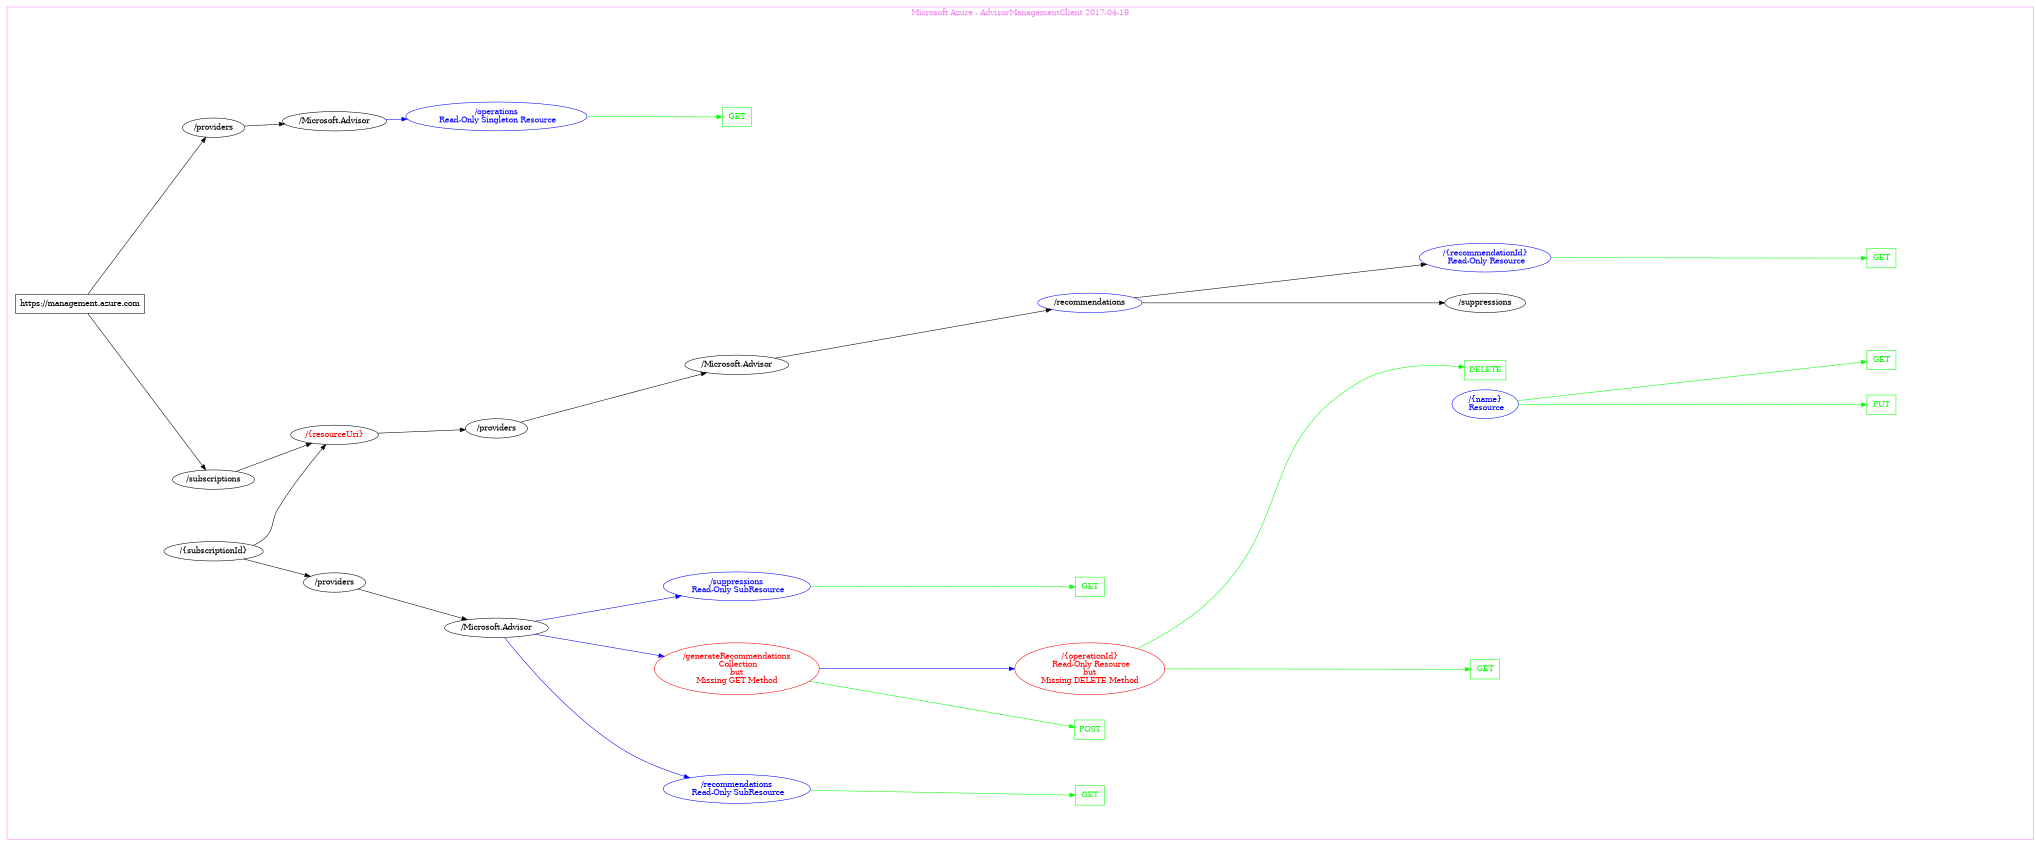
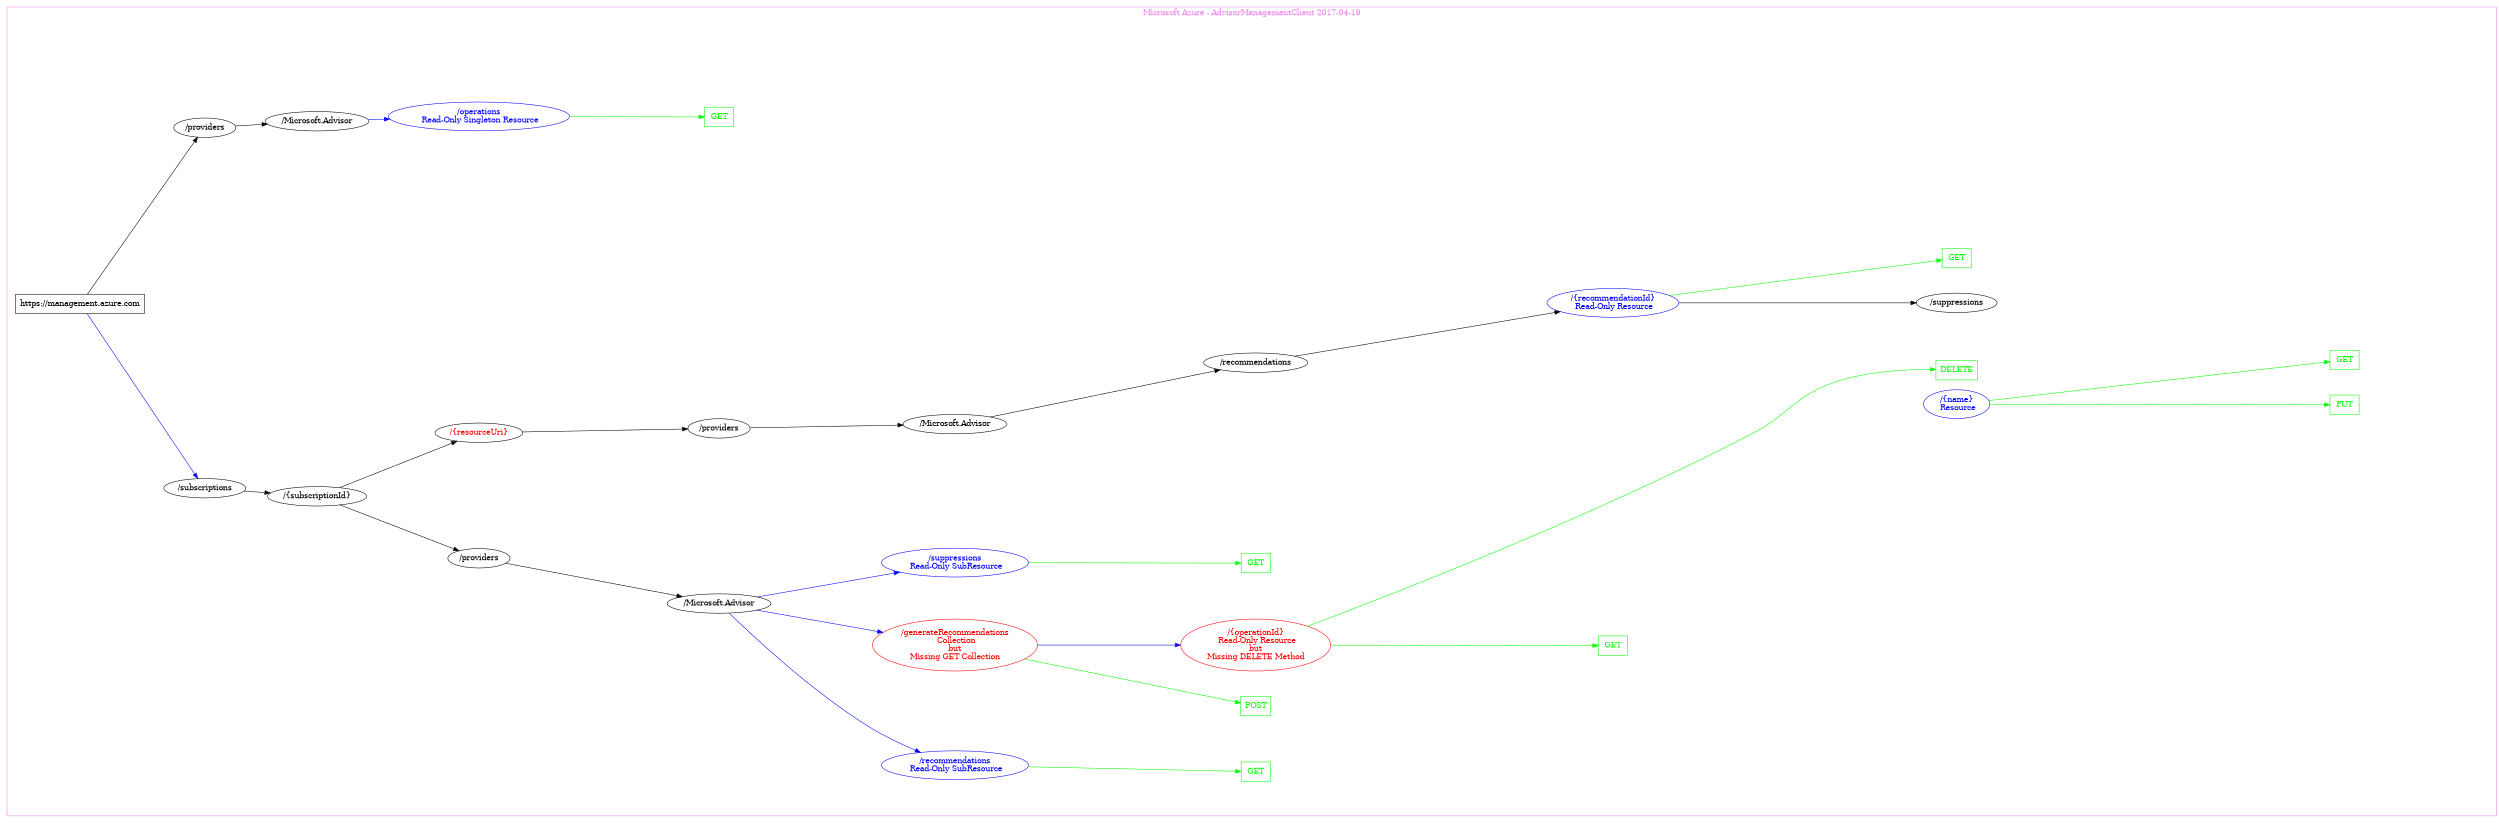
(1090, 303) -> (1256, 363)
(1291, 303) -> (1795, 303)
(145, 390) -> (141, 394)
(271, 458) -> (254, 492)
(737, 669) -> (955, 645)
